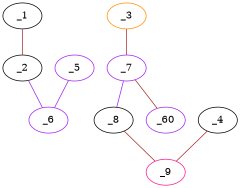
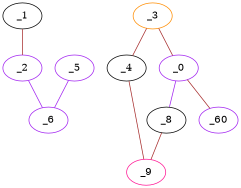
none -> (140, 42)
(22, 68) -> (22, 68)
(127, 68) -> (179, 68)
